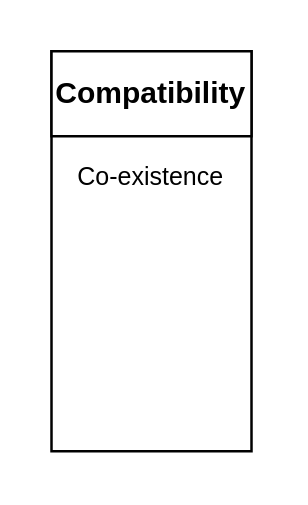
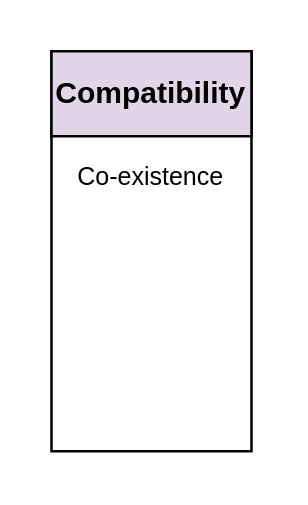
(151, 94) -> (151, 94)
